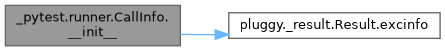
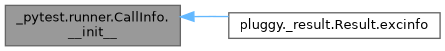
(198, 35) -> (211, 16)
